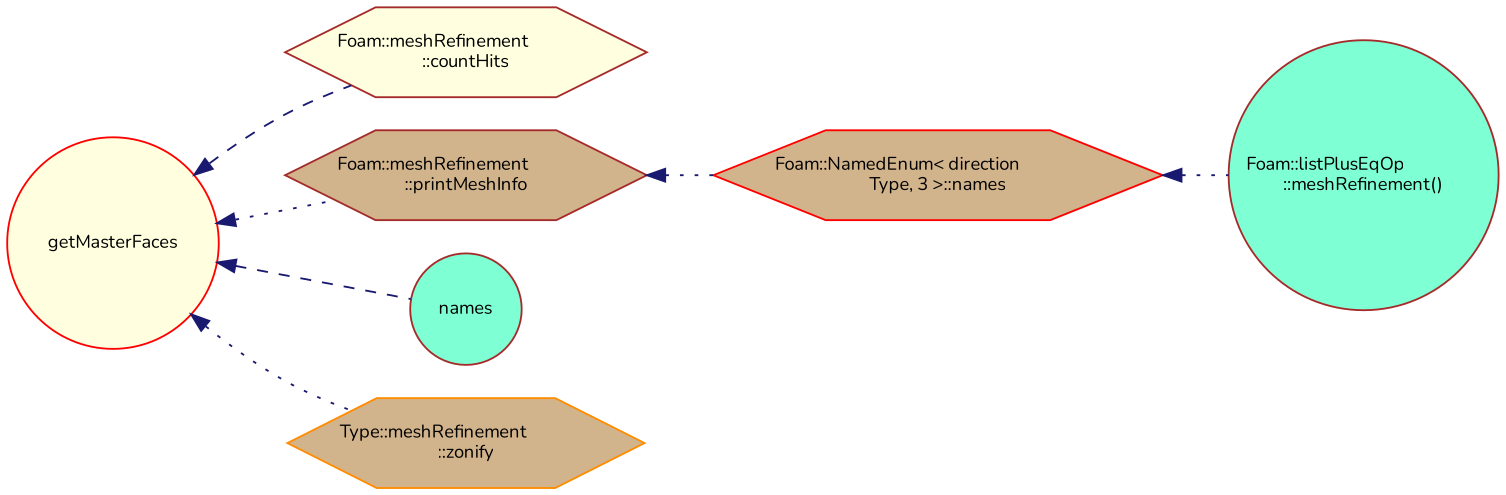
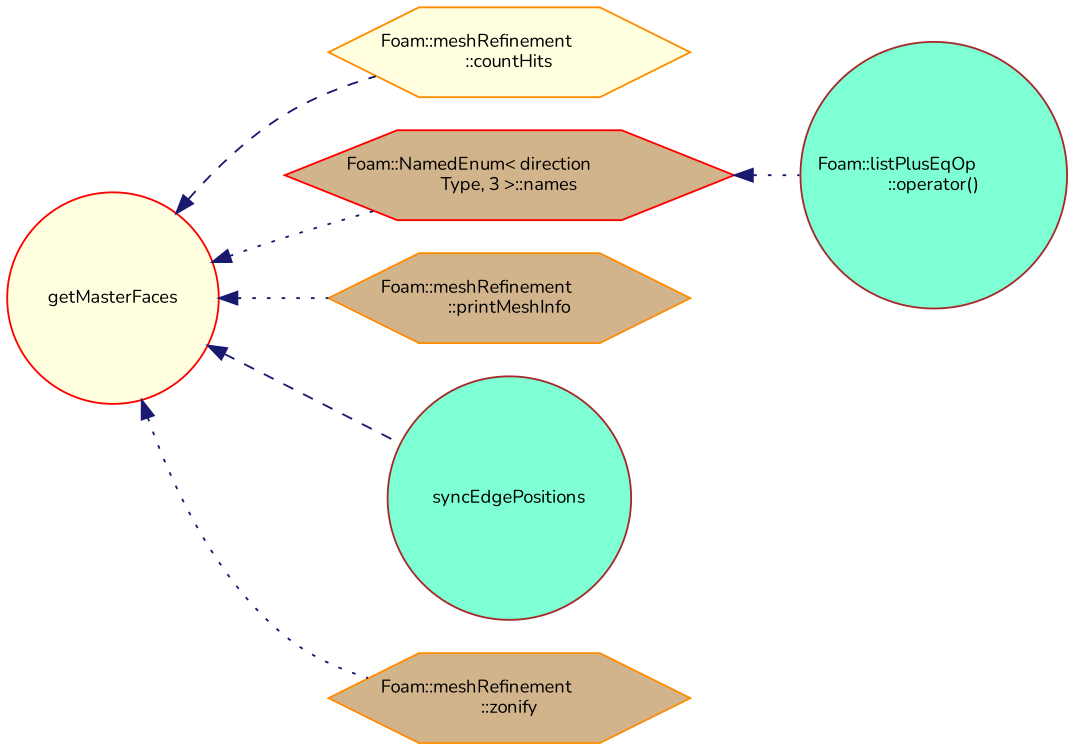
(466, 52) -> (509, 52)
(466, 175) -> (509, 298)
(689, 175) -> (301, 232)
(1364, 175) -> (934, 175)
(466, 309) -> (509, 498)
(466, 443) -> (509, 698)
